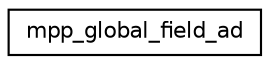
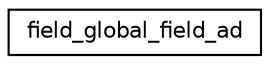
(135, 32) -> (135, 32)
